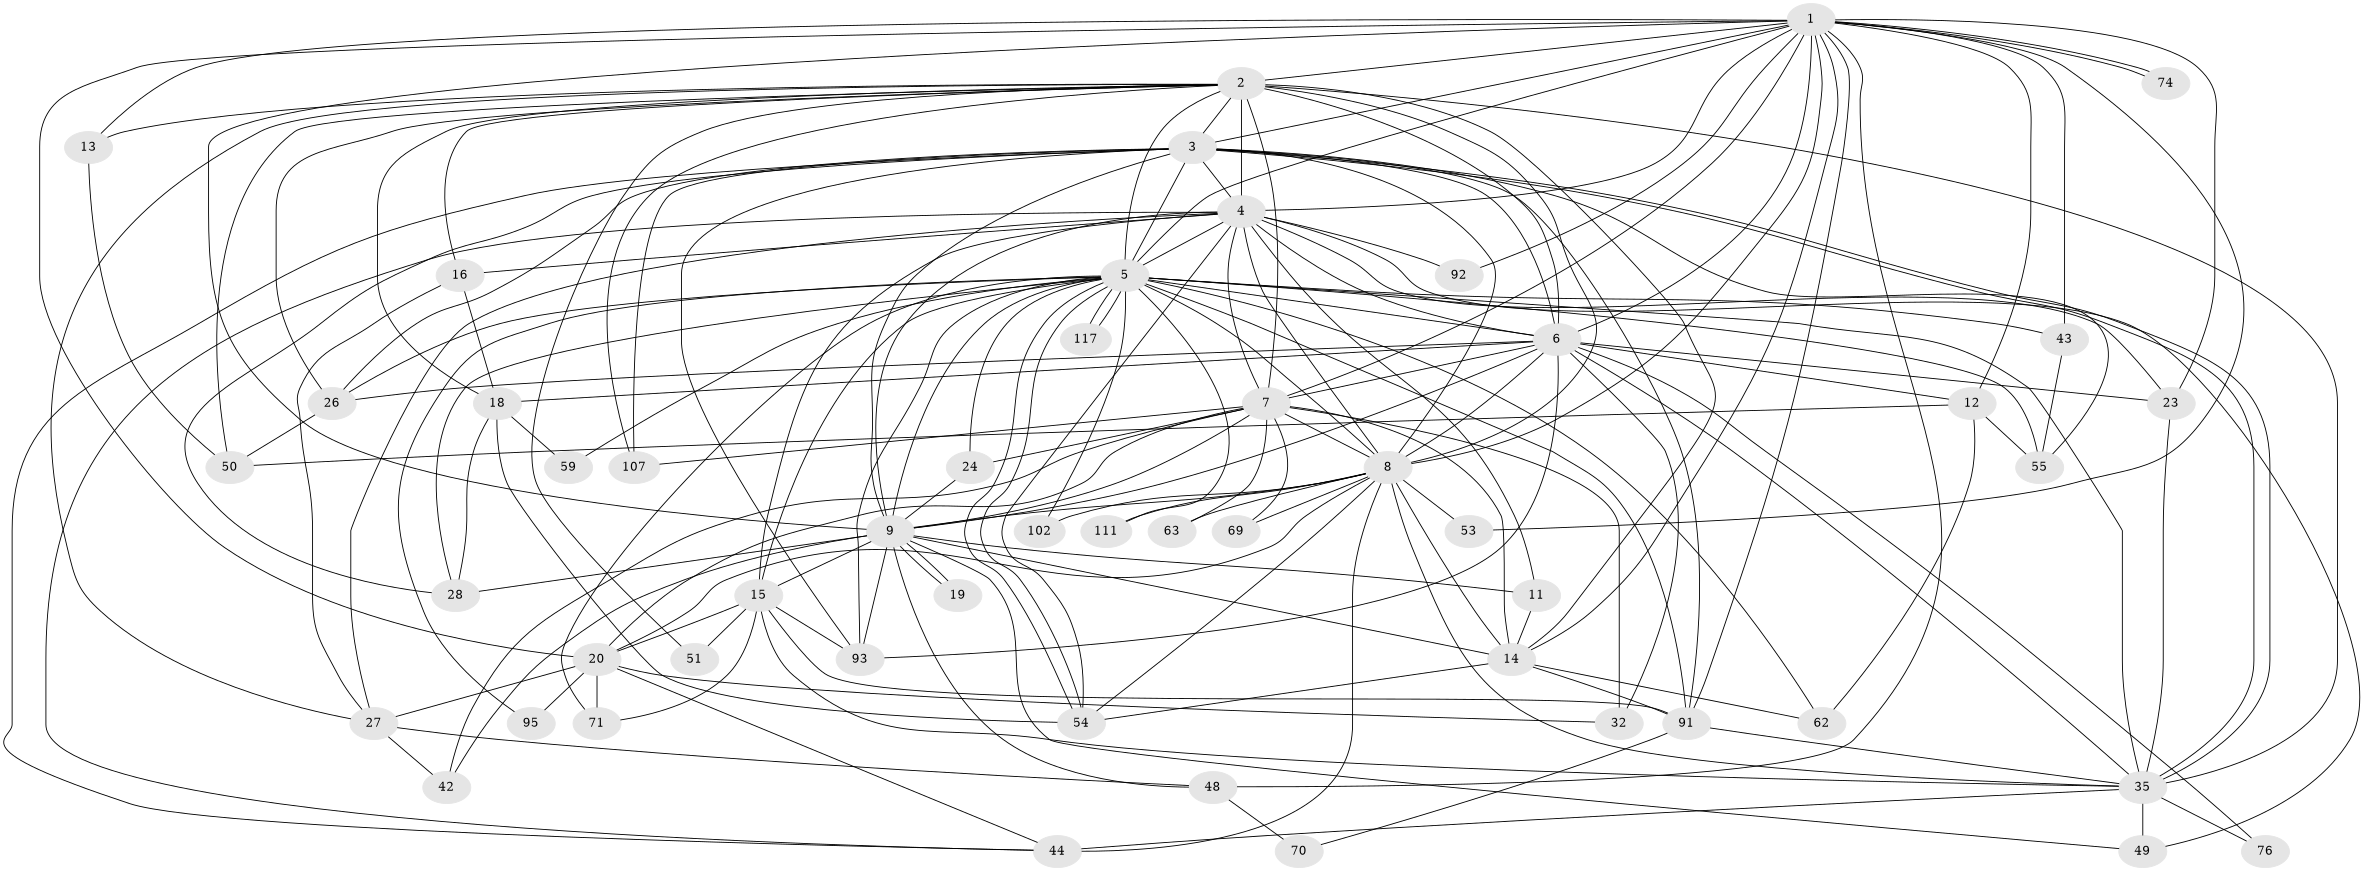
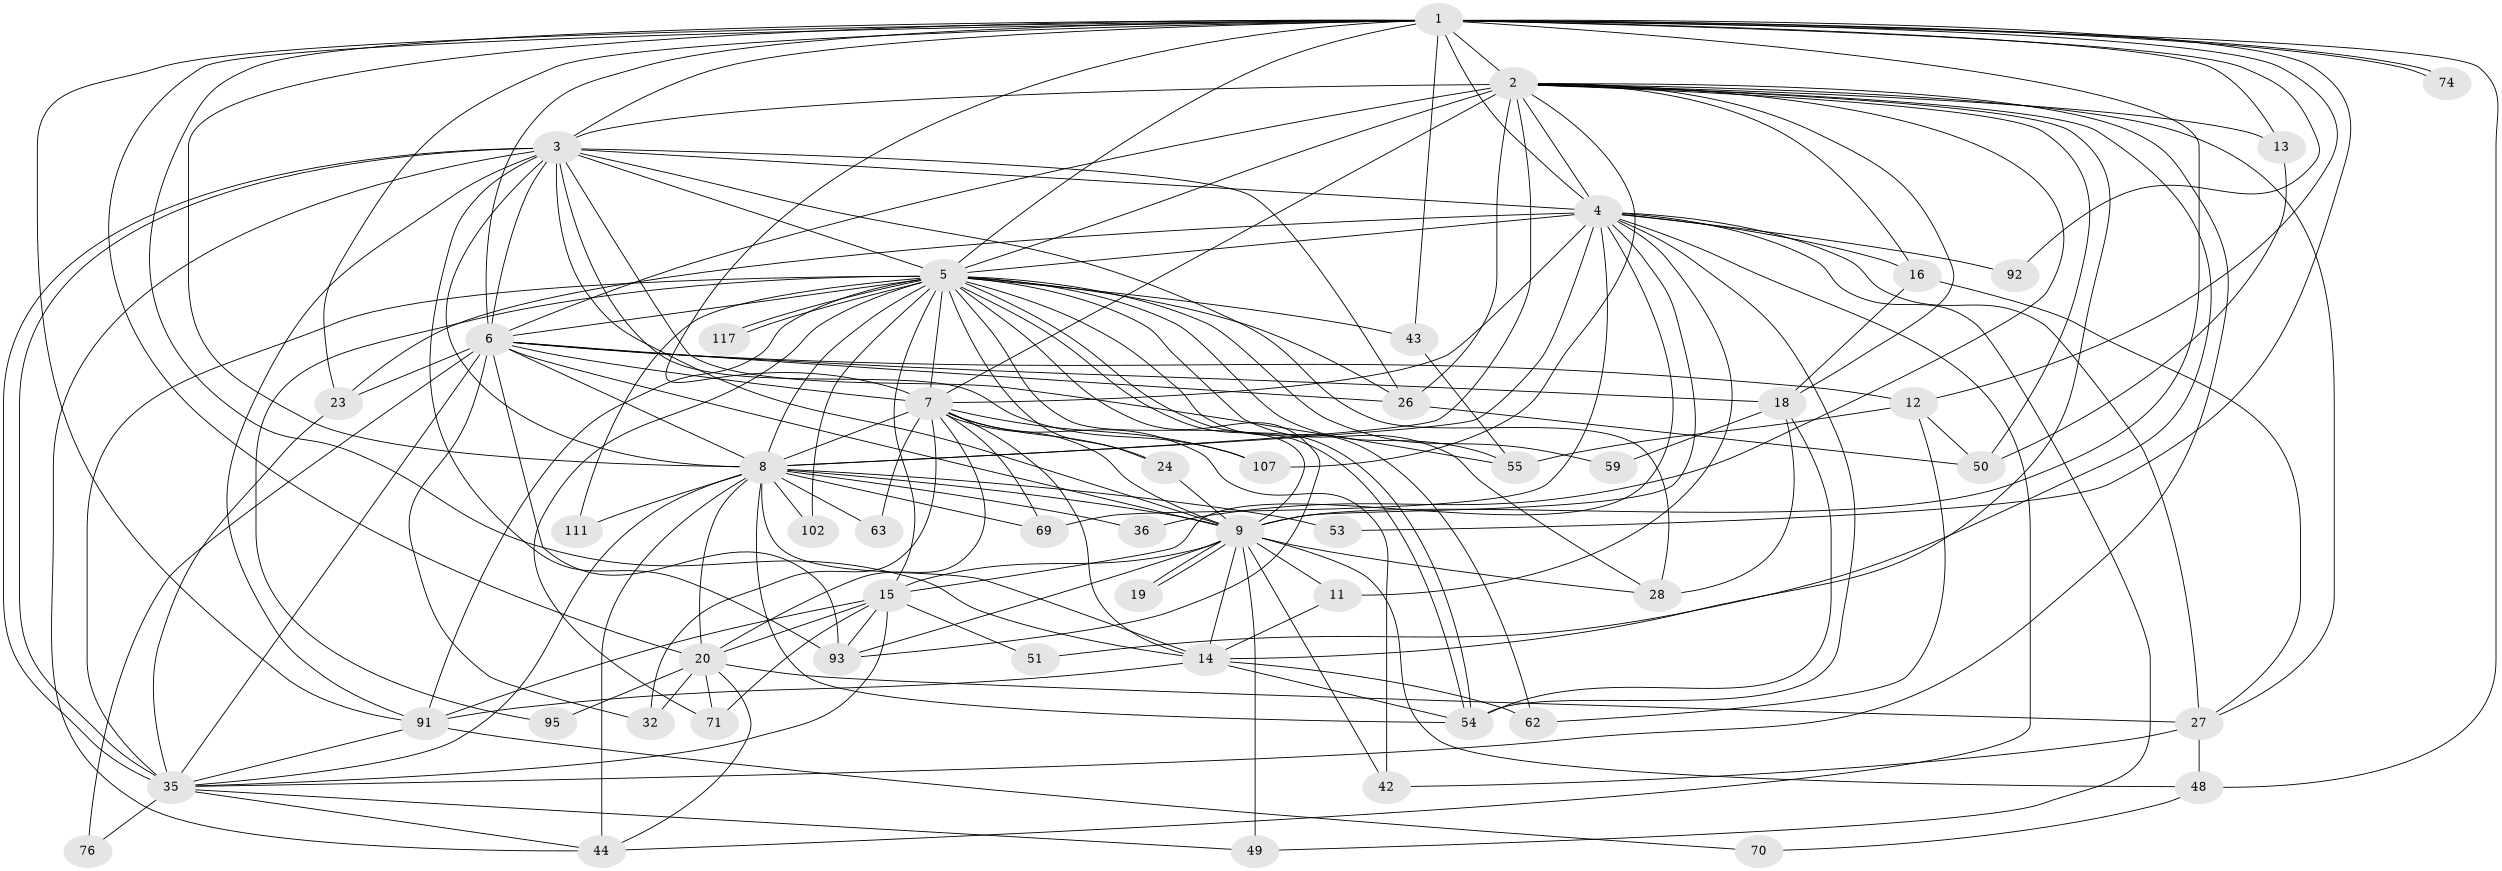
(1394, 303) -> (1518, 494)
none -> (936, 340)
none -> (1142, 532)
